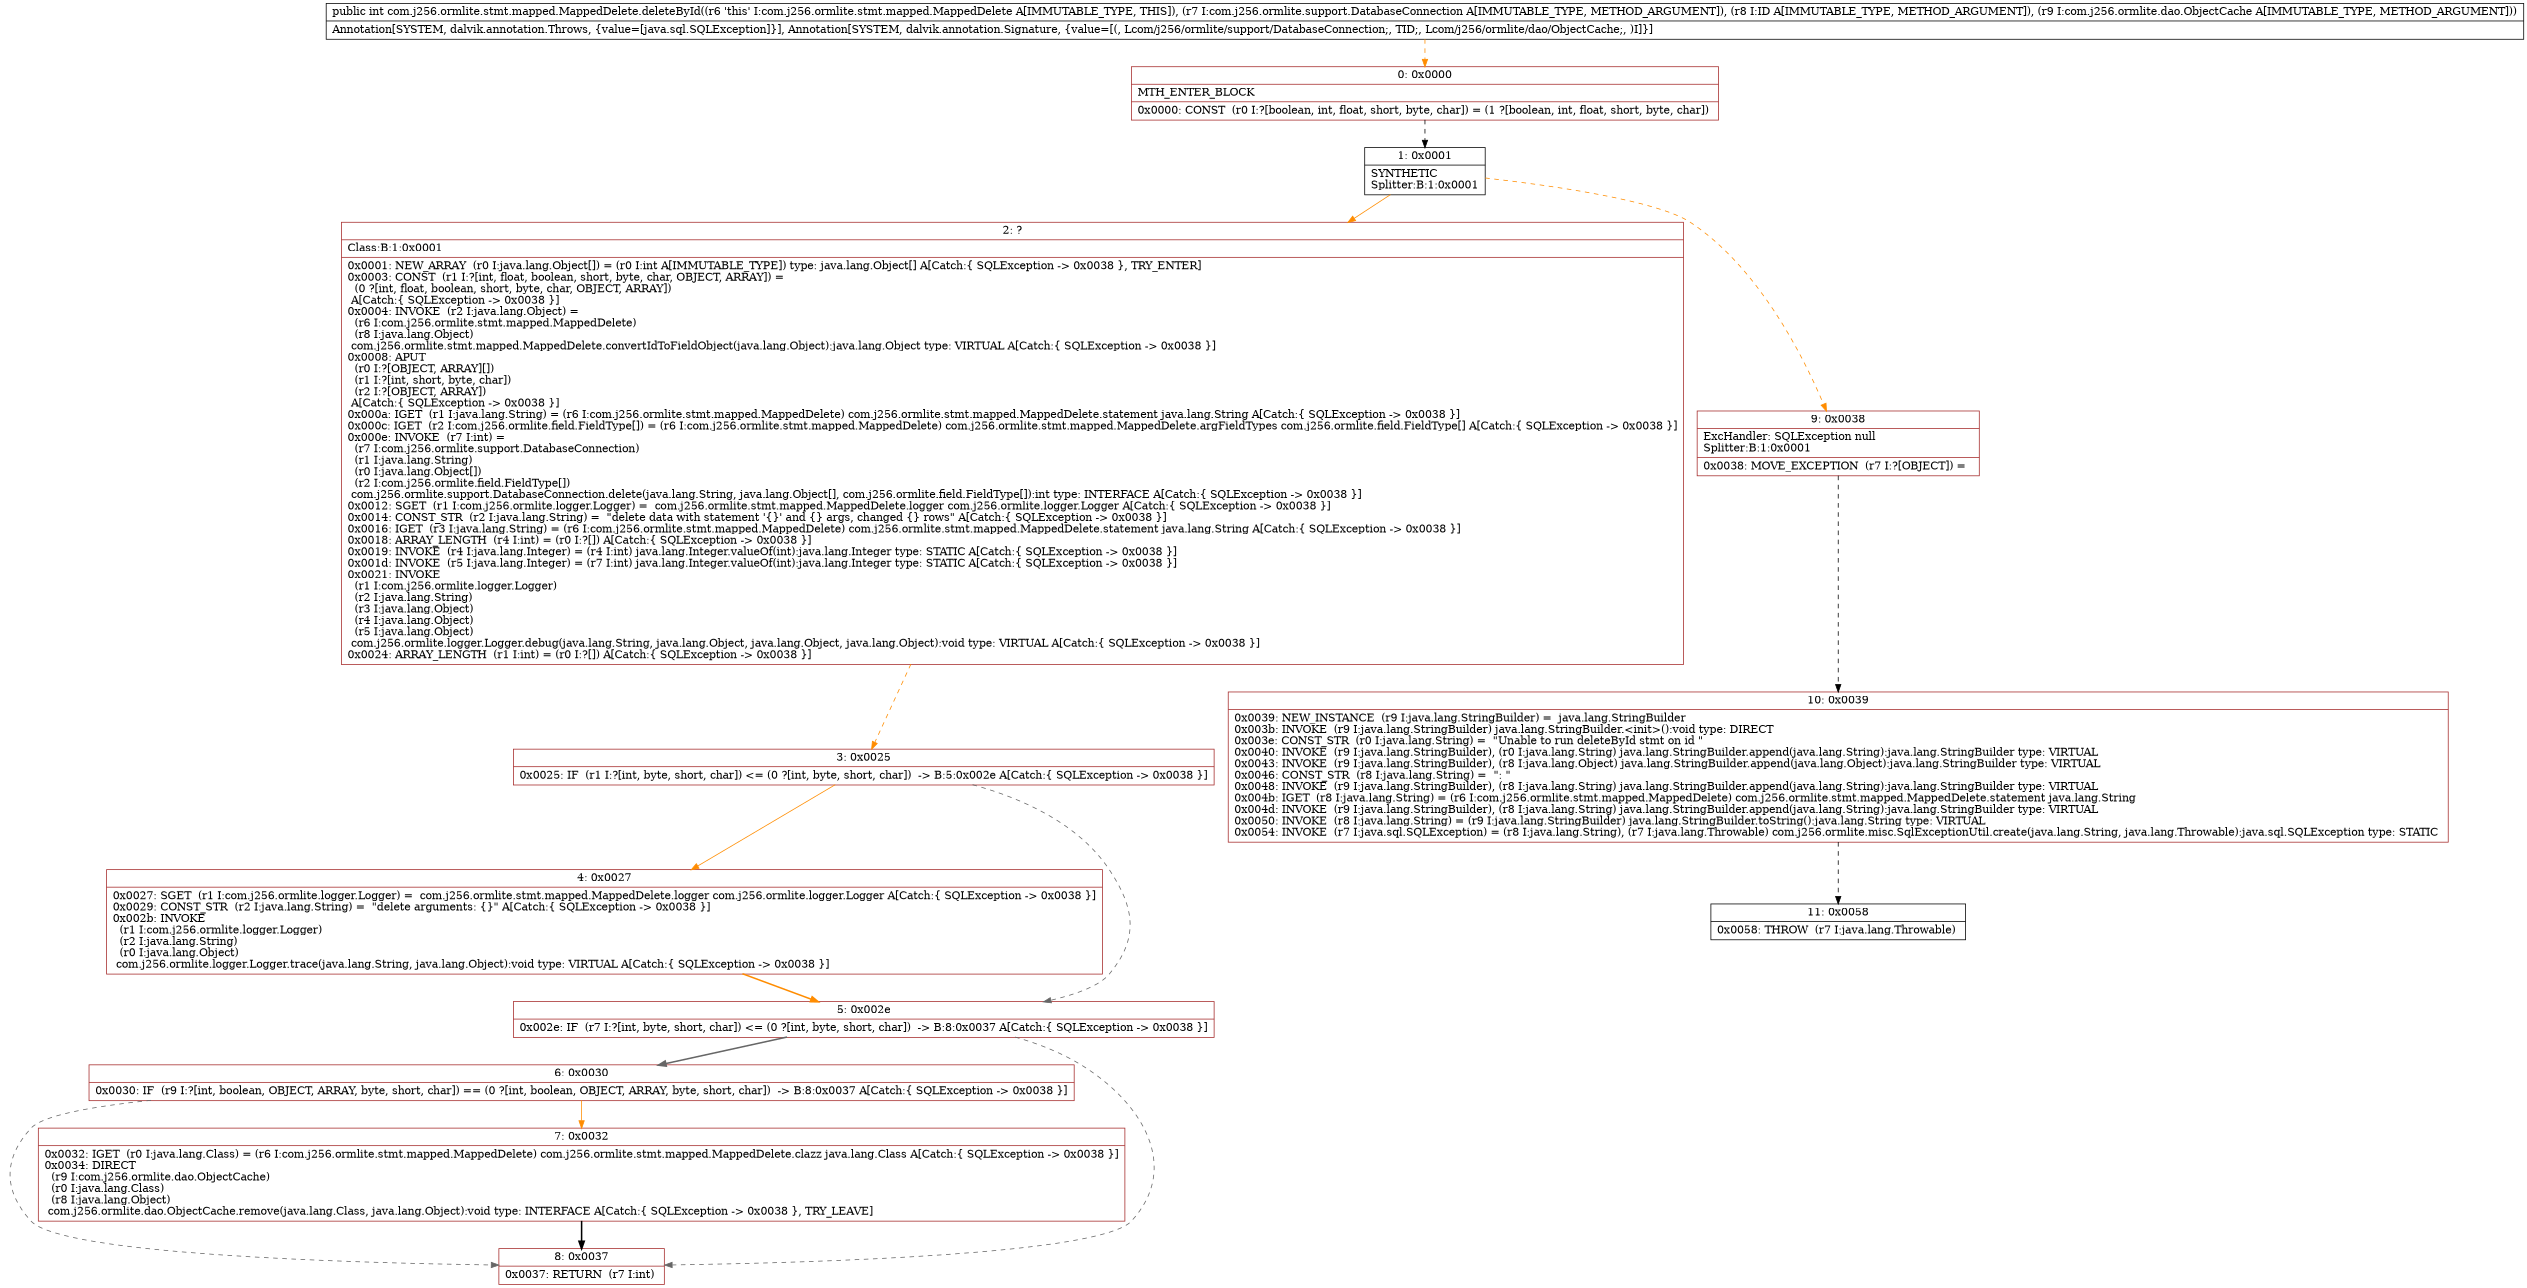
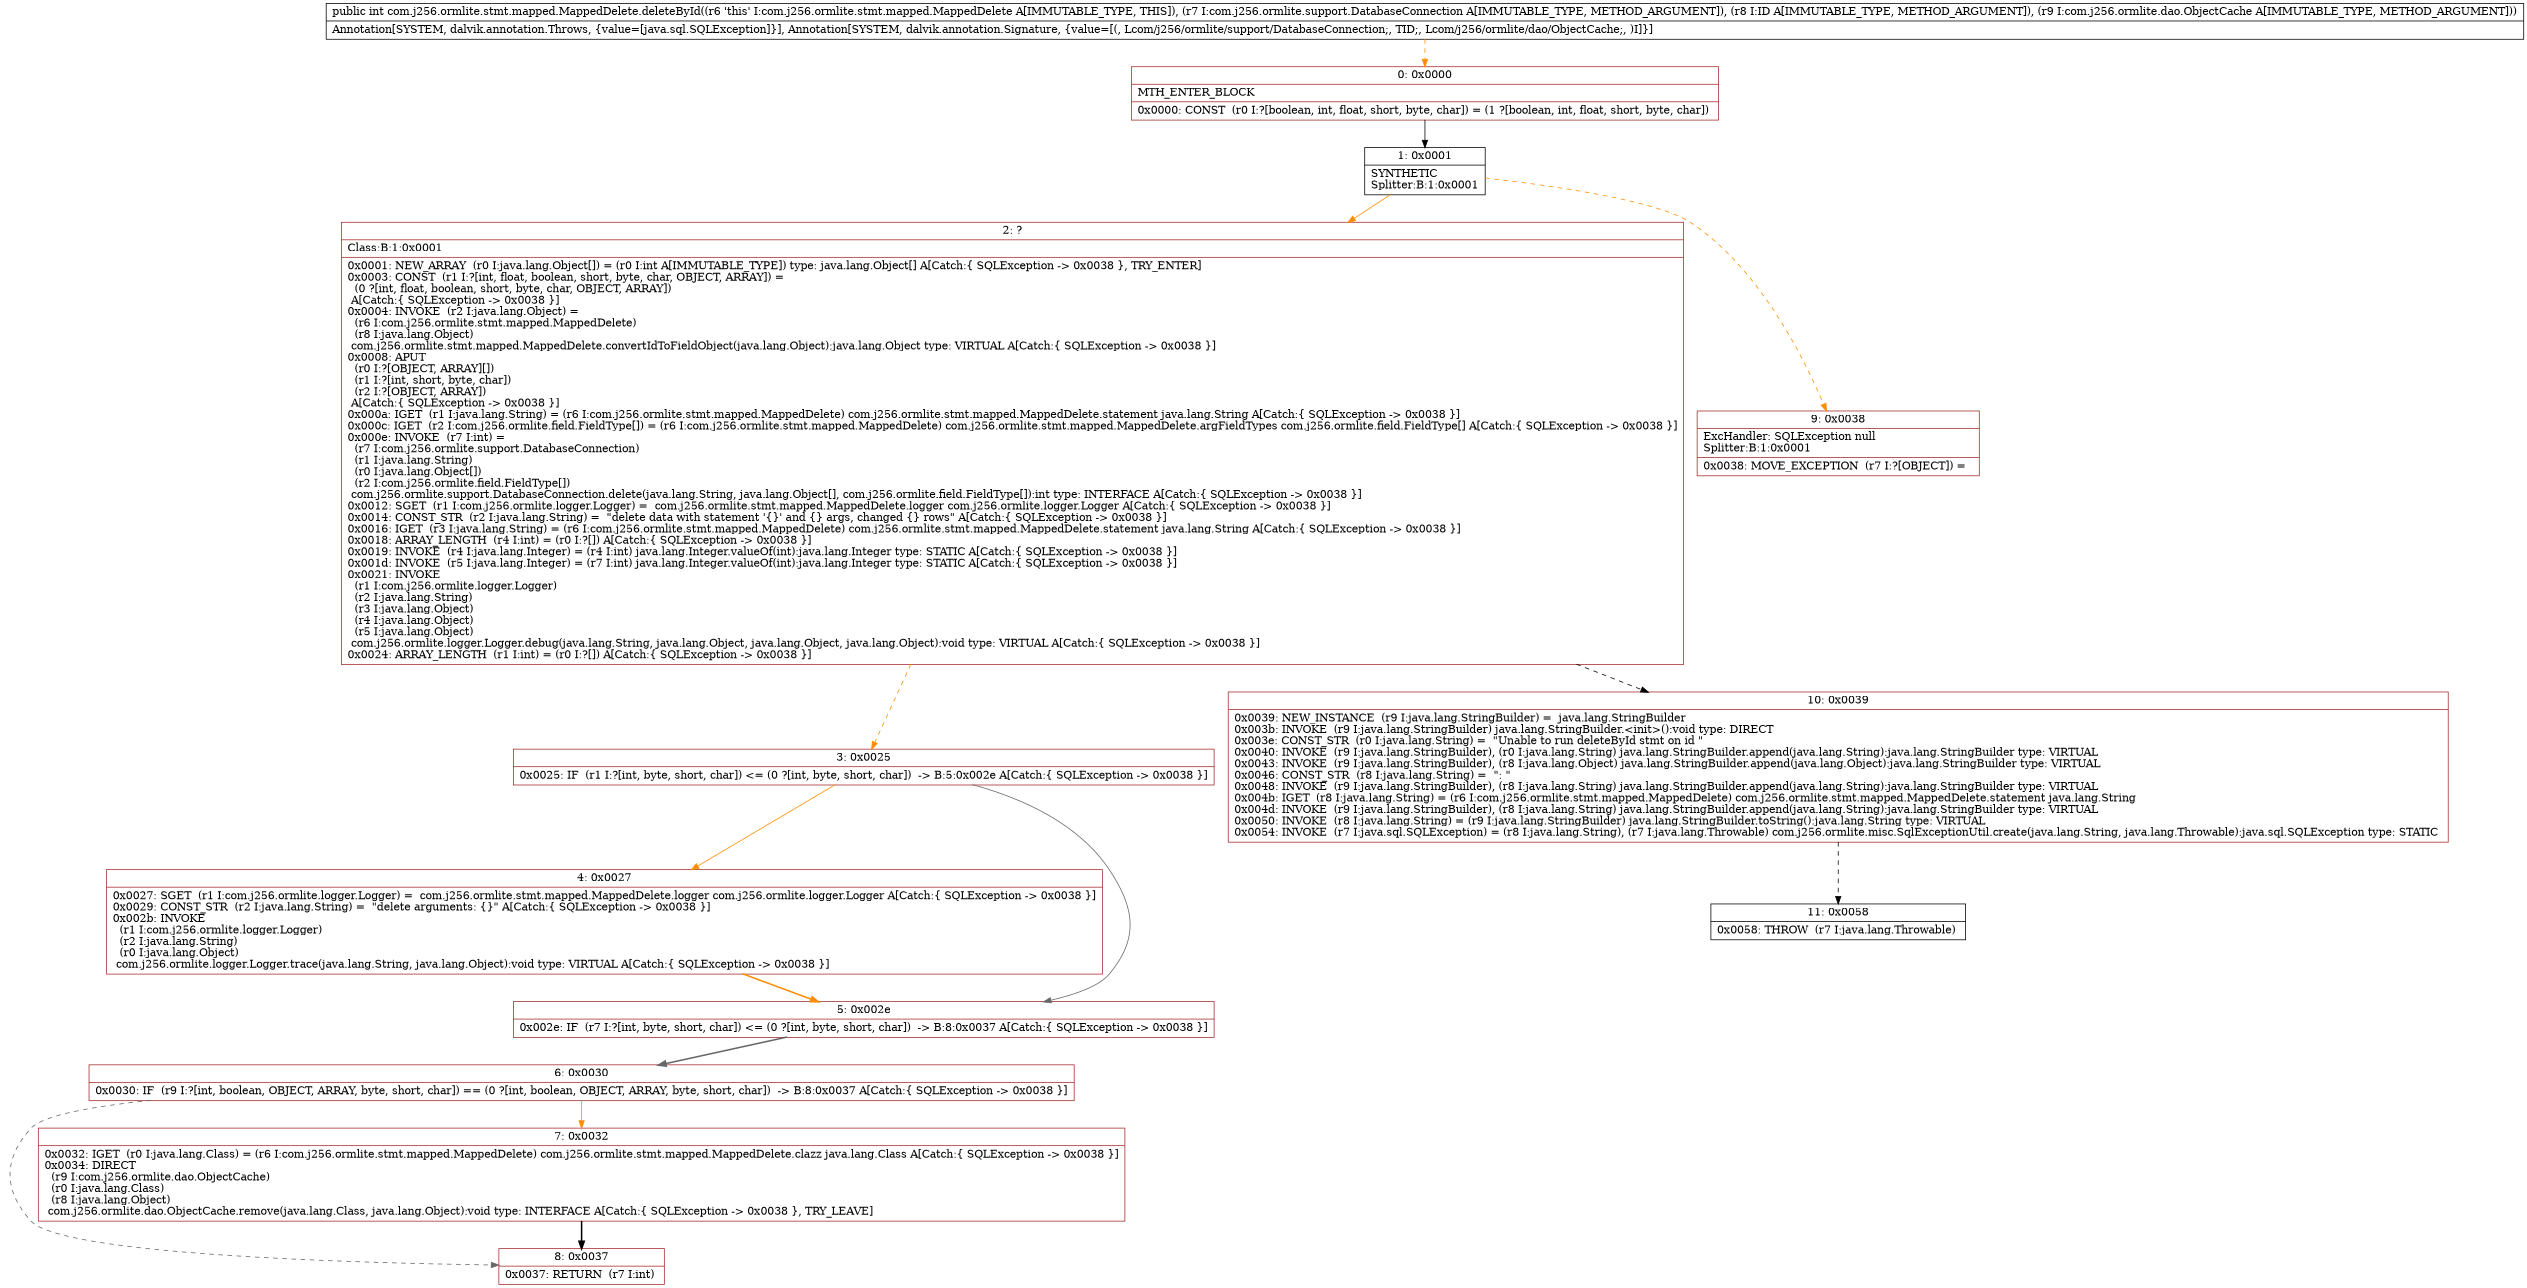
(1425, 130) -> (1425, 130)
(1838, 580) -> (1609, 677)
(1113, 876) -> (1113, 876)
(1035, 1246) -> none
